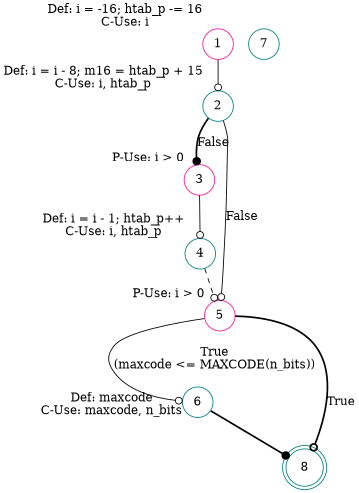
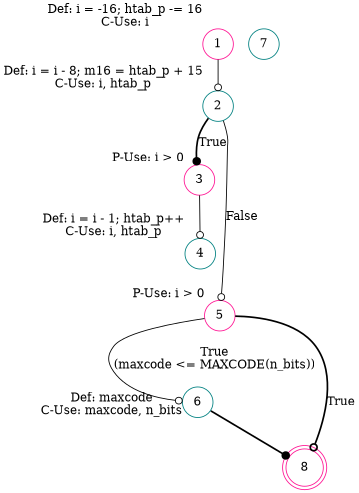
(213, 143) -> (213, 143)
(209, 281) -> none
(305, 468) -> (305, 468)
